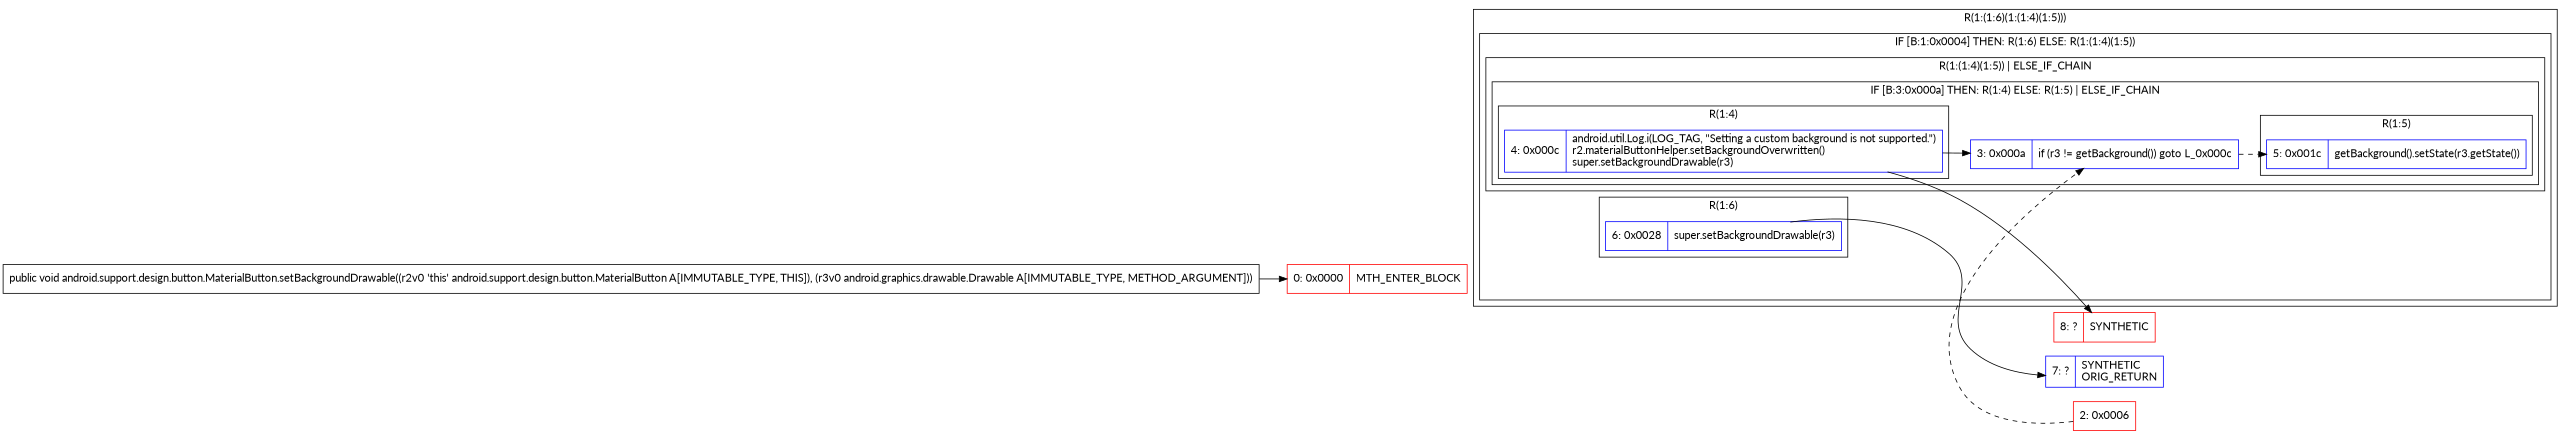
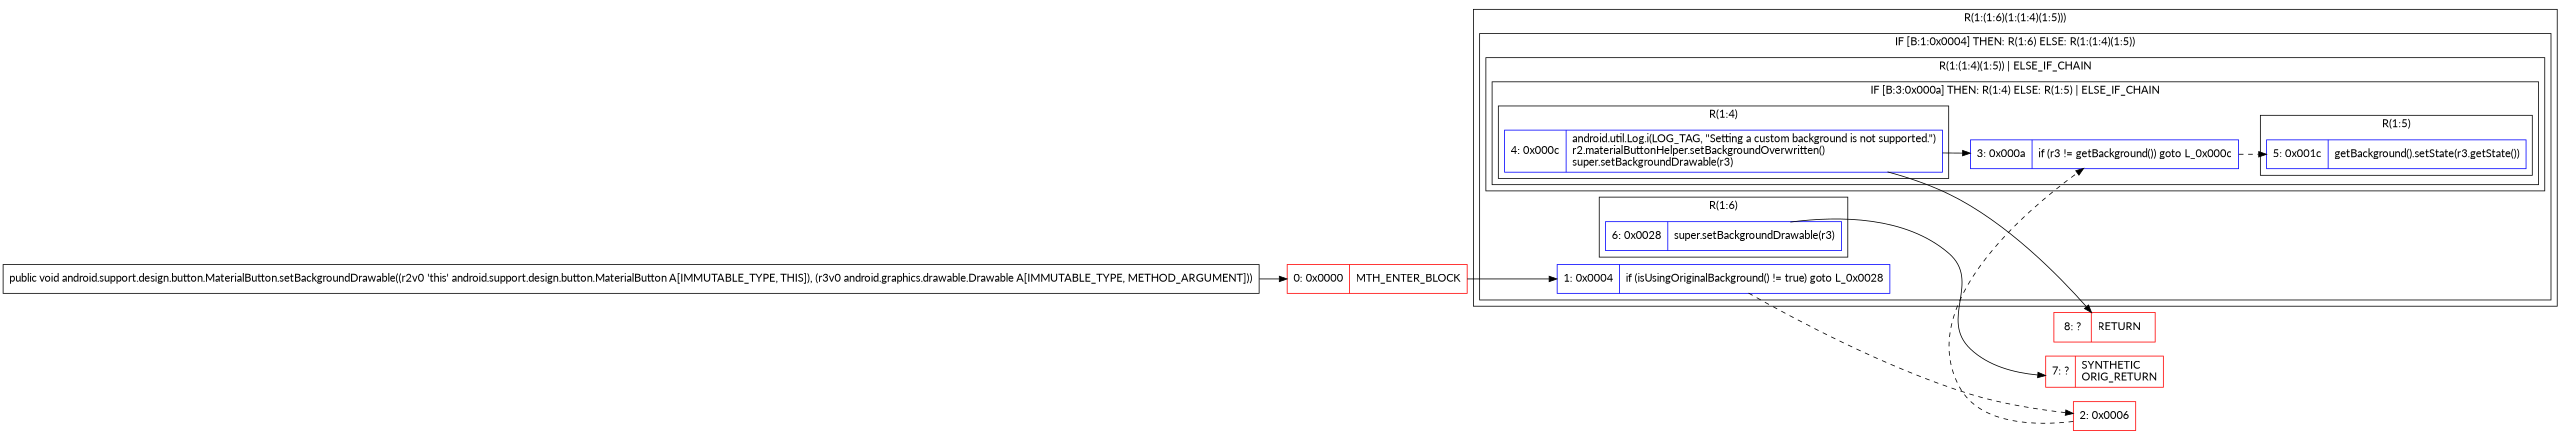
none -> (1724, 279)
(2119, 327) -> (2119, 327)
(2105, 372) -> (2105, 372)
